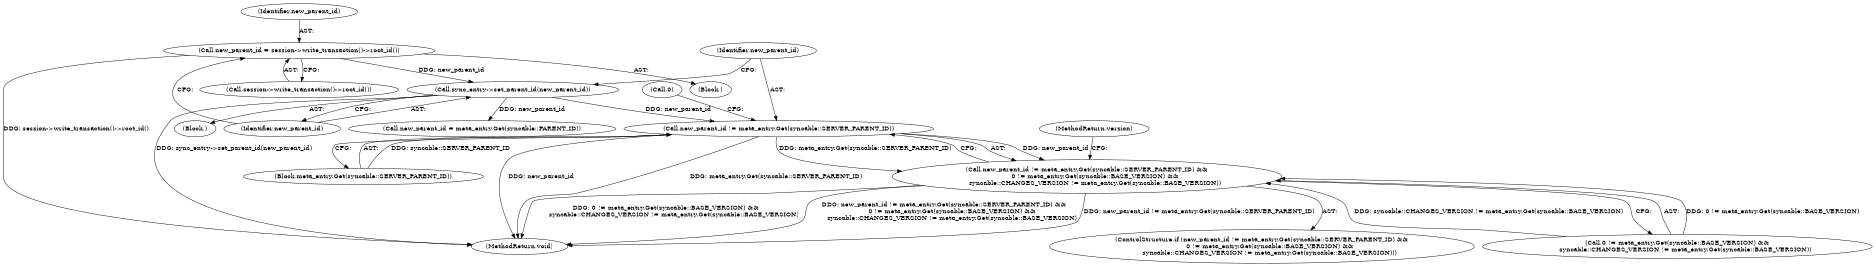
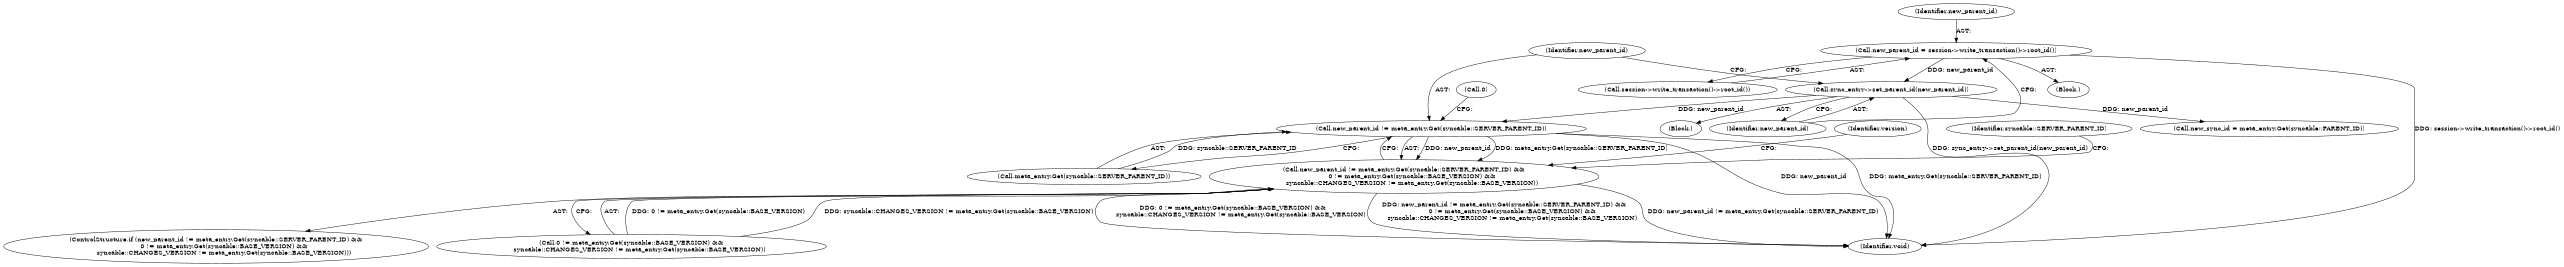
(482, 129) -> (2269, 129)
(1094, 129) -> (1878, 129)
none -> (2039, 129)
(363, 177) -> (1084, 177)
(519, 246) -> (1885, 246)
